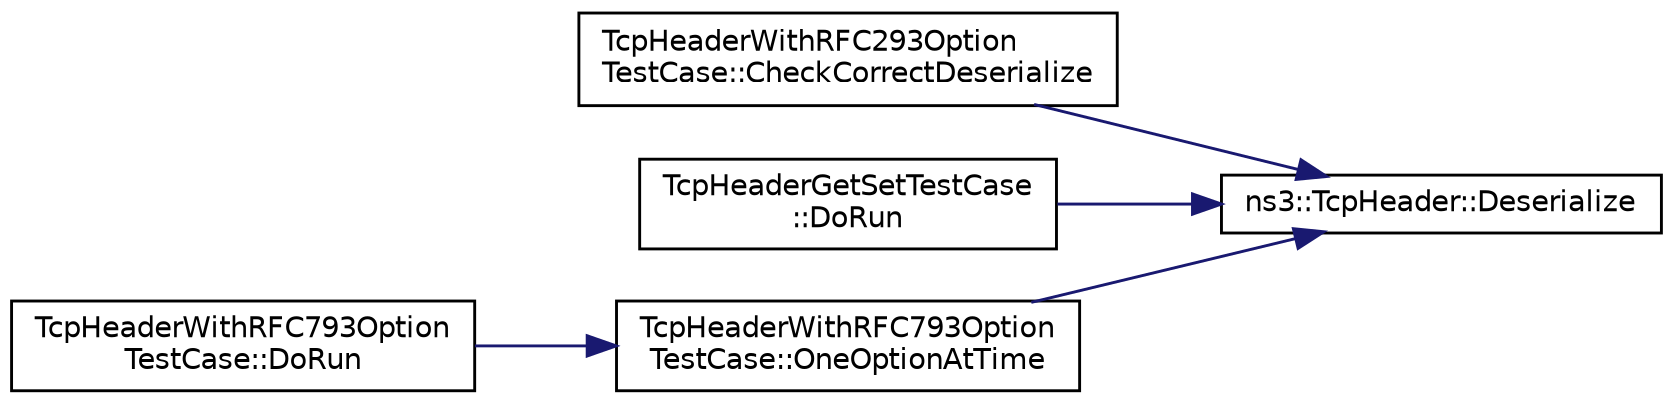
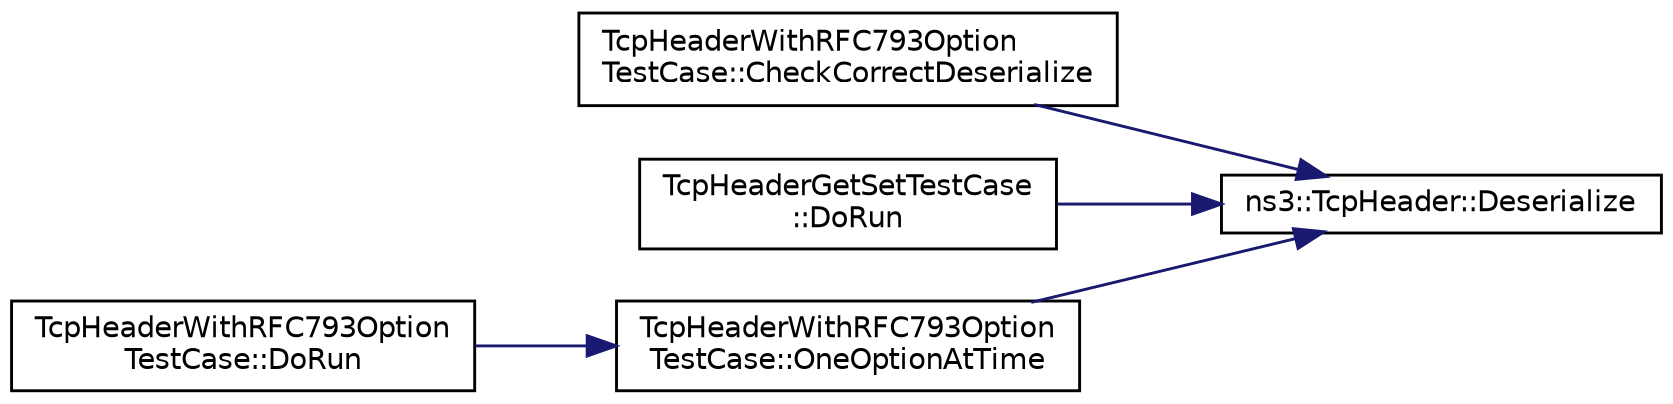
(848, 59) -> (848, 59)
